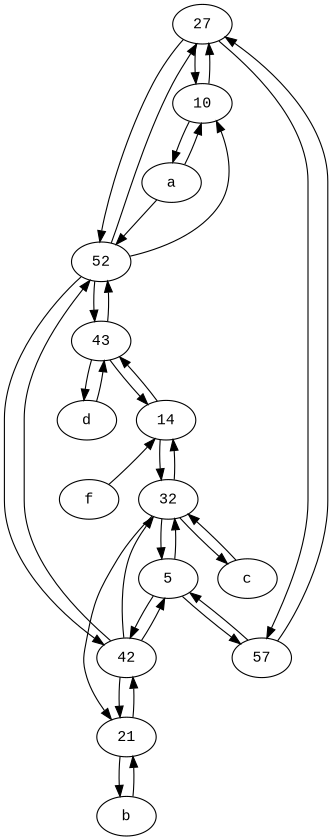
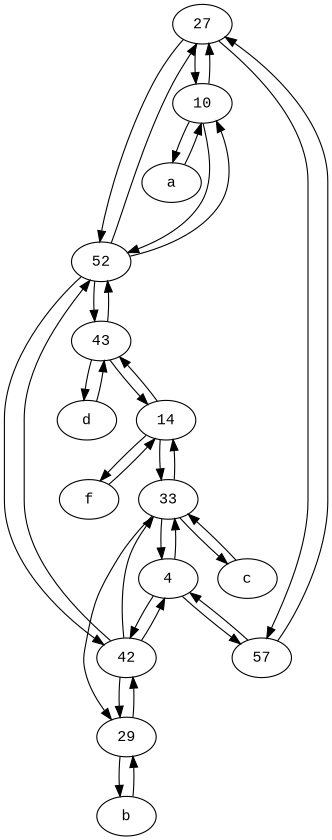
(140, 218) -> (202, 202)
none -> (127, 454)
(168, 499) -> (168, 499)
(168, 579) -> (168, 579)
(127, 737) -> (127, 737)
